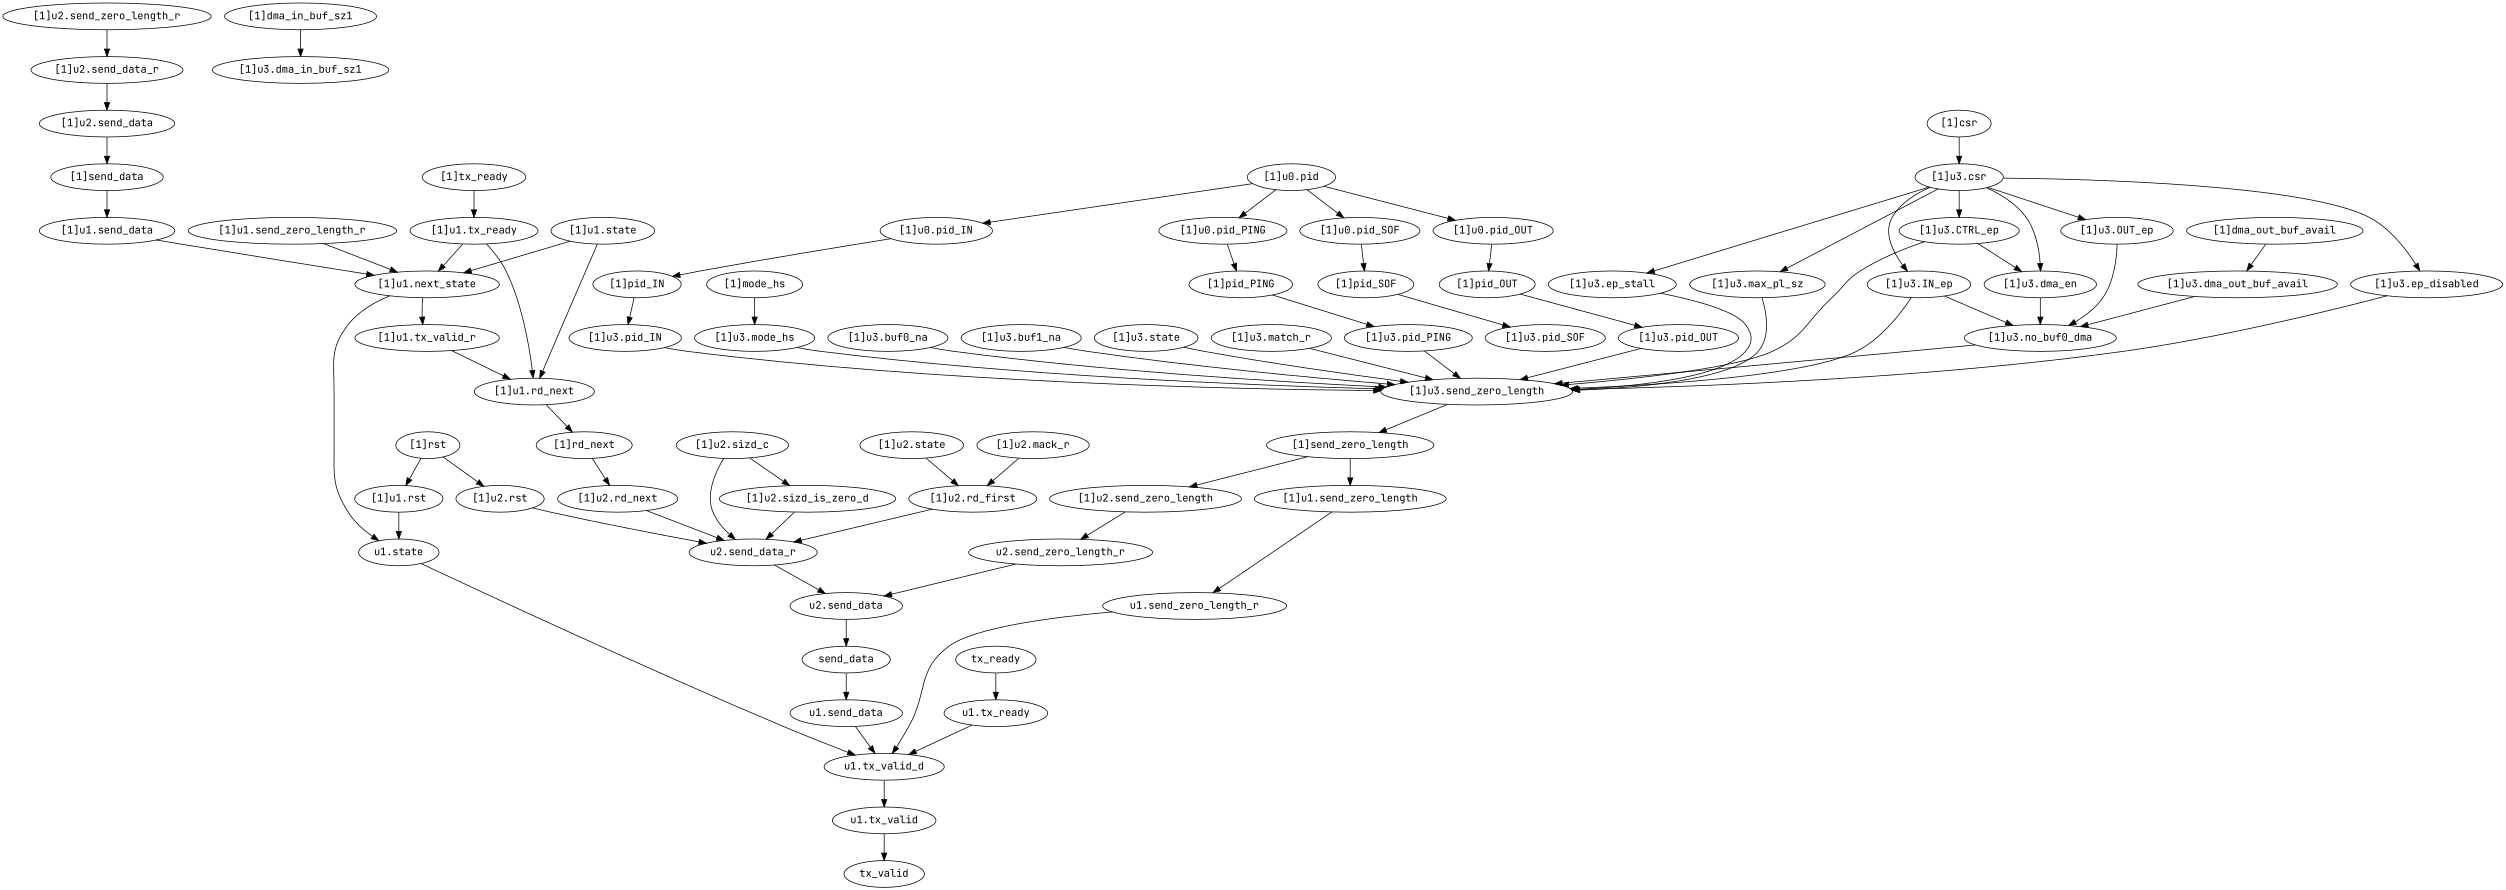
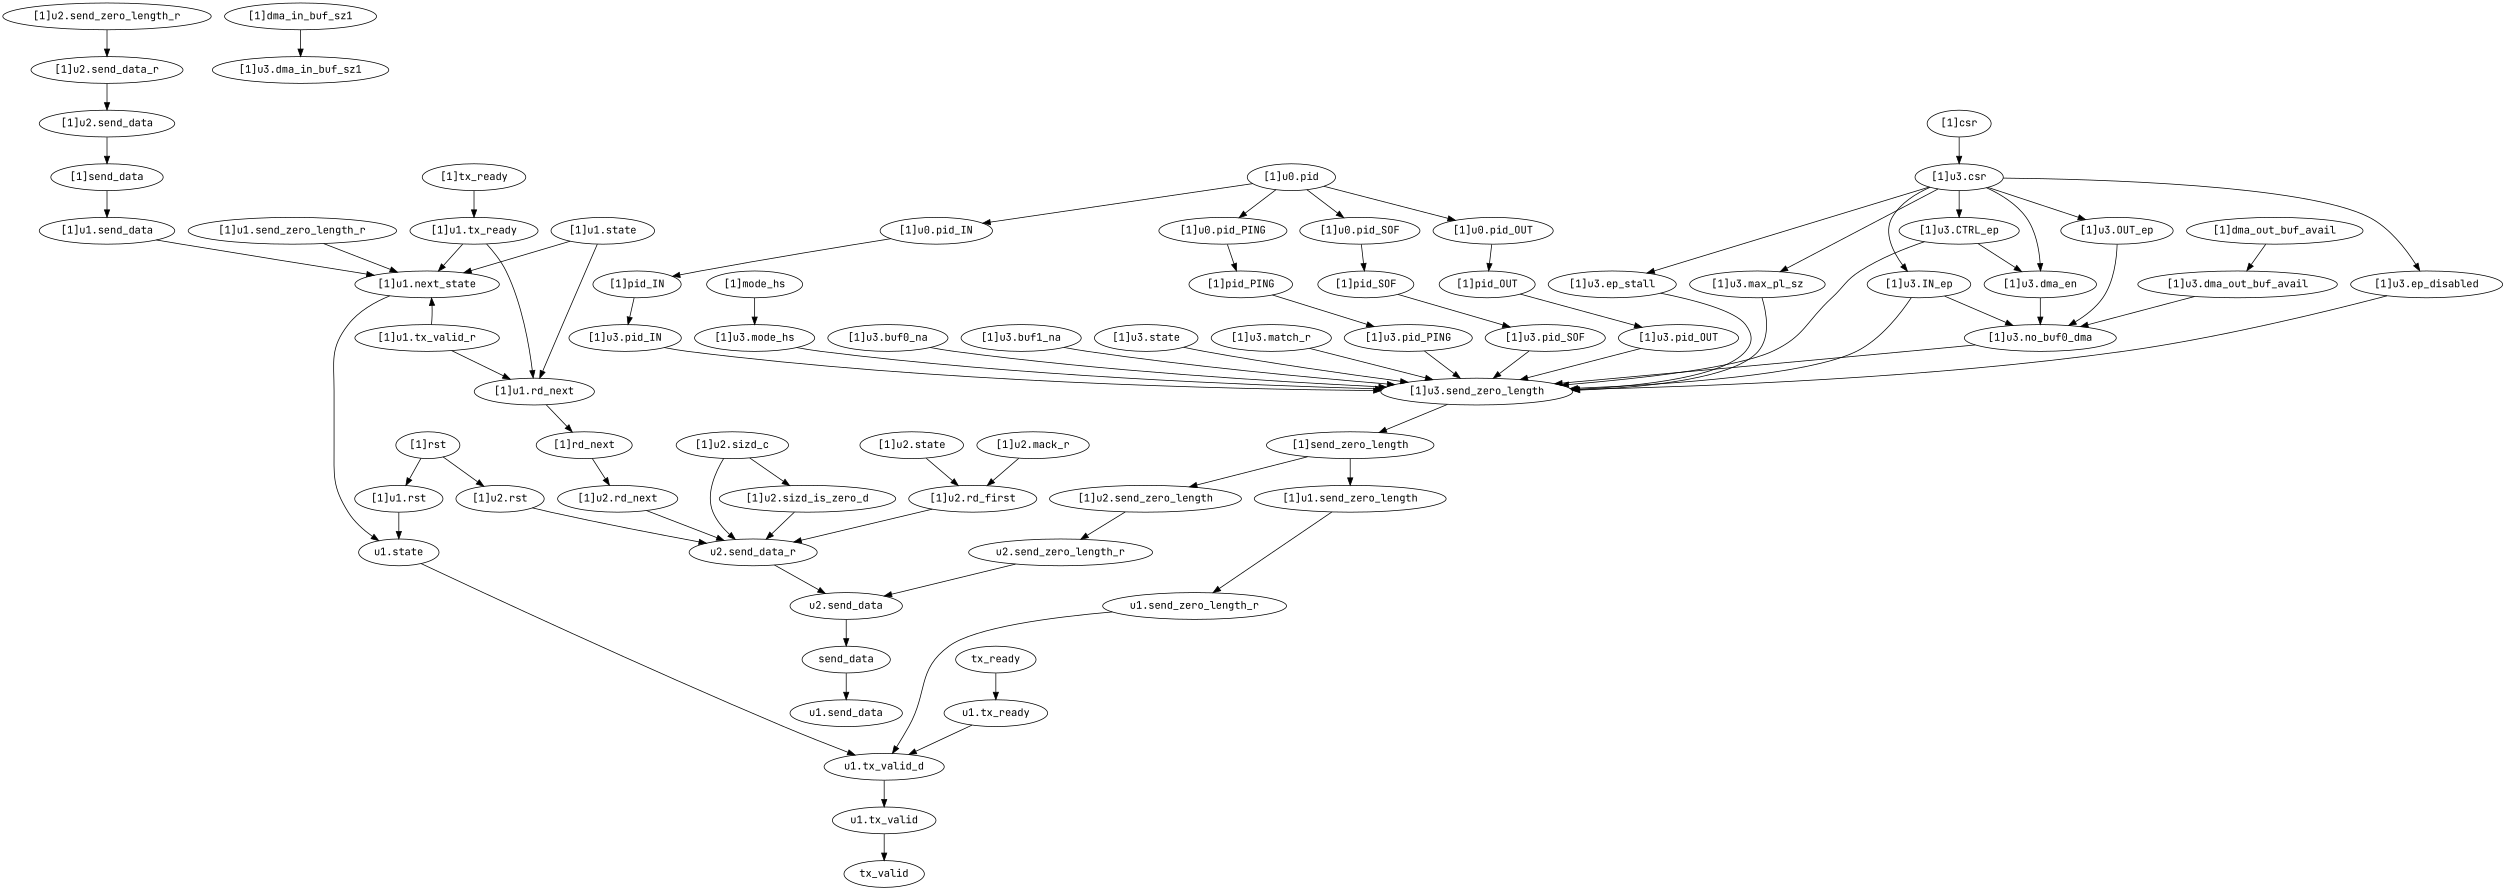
(422, 308) -> (432, 315)
none -> (1514, 362)
(863, 737) -> none
